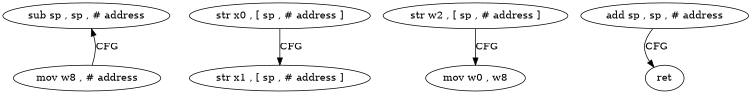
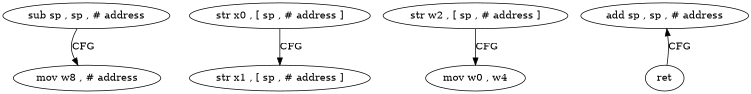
(645, 45) -> (668, 51)
(95, 51) -> (72, 44)
(476, 78) -> (476, 78)
